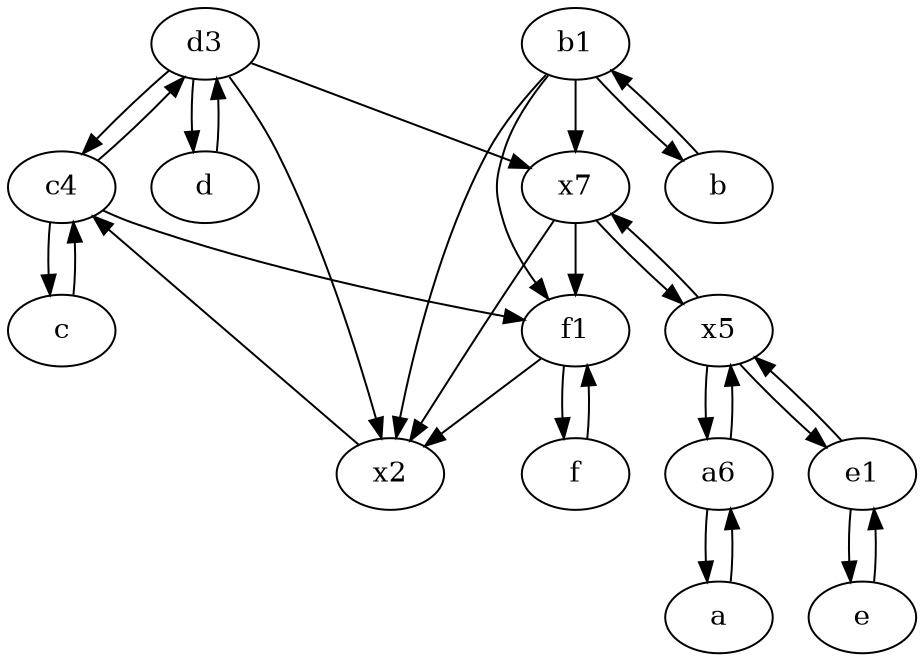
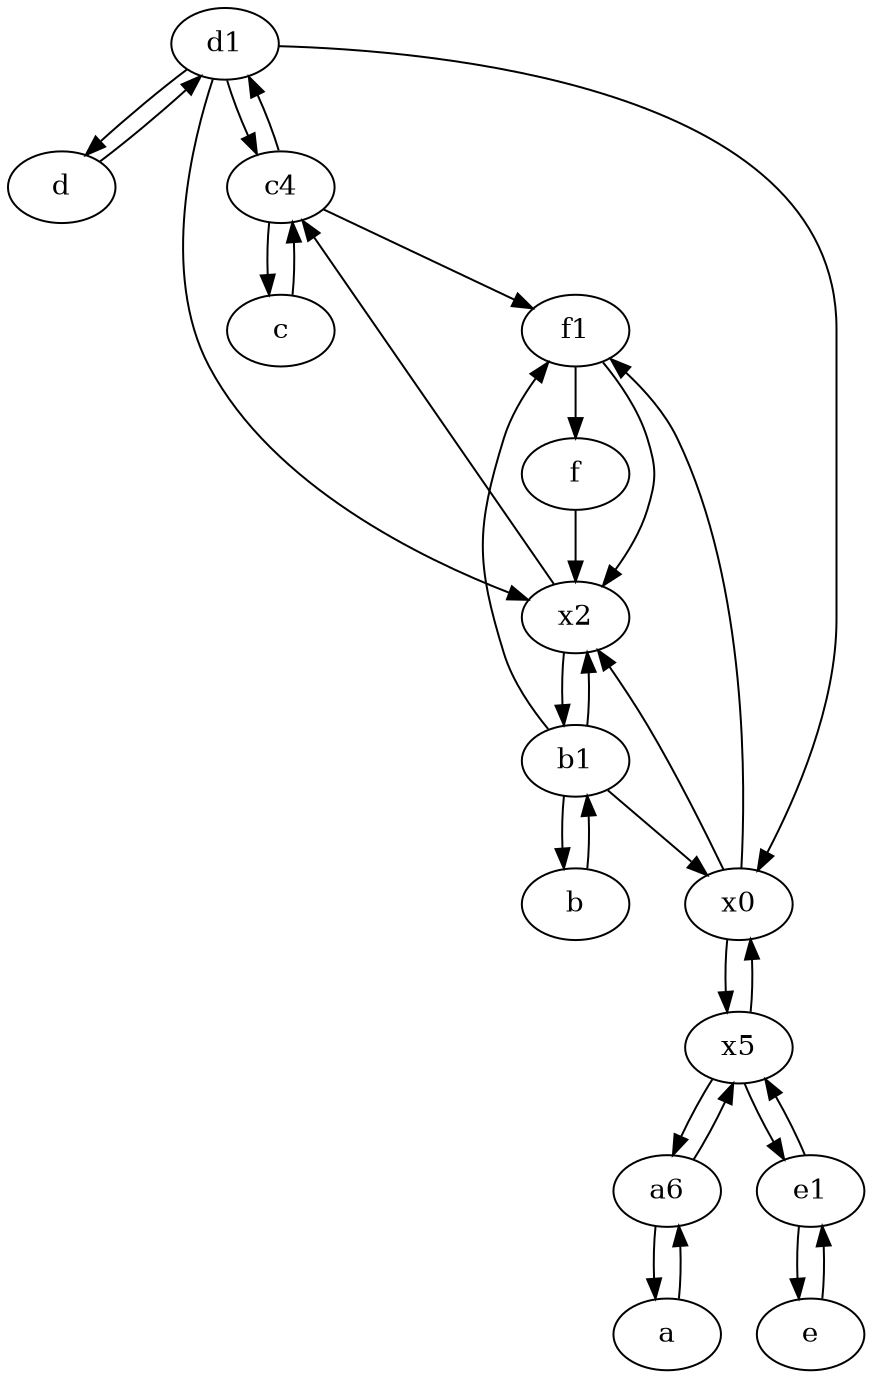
(205, 44) -> (225, 44)
(576, 187) -> (739, 904)
(589, 412) -> (576, 536)
none -> (562, 679)
